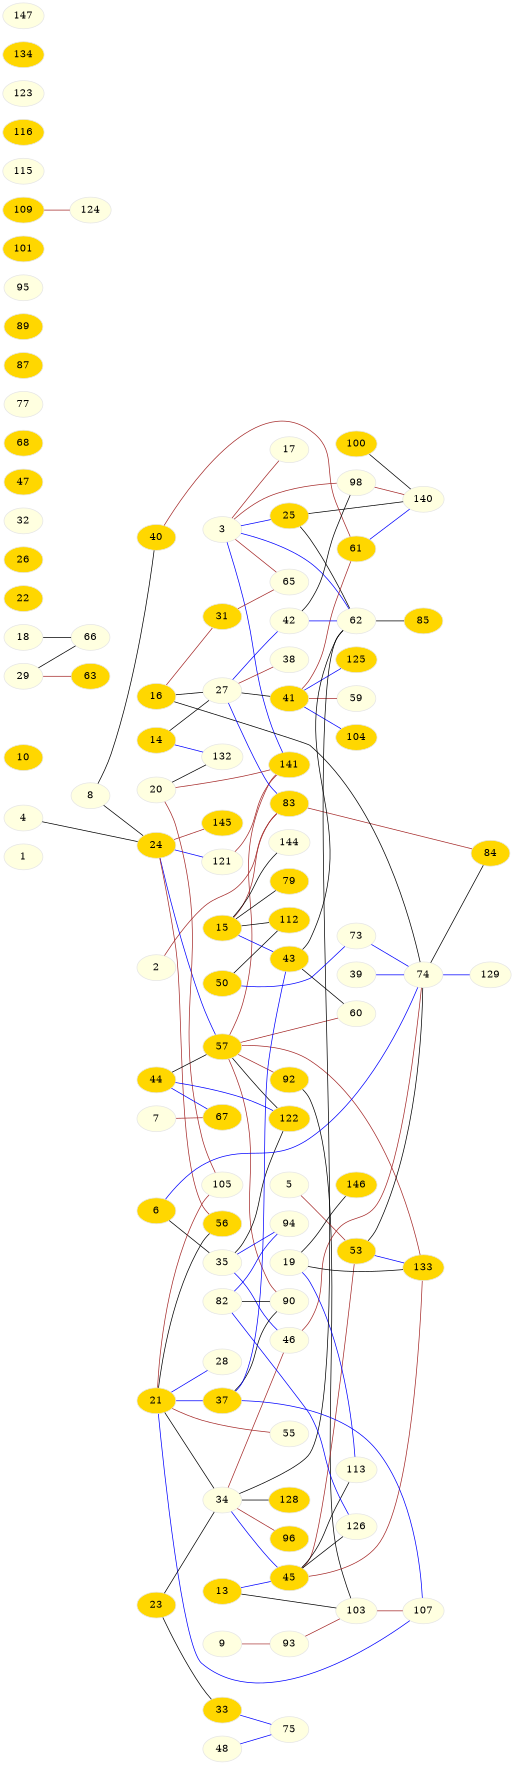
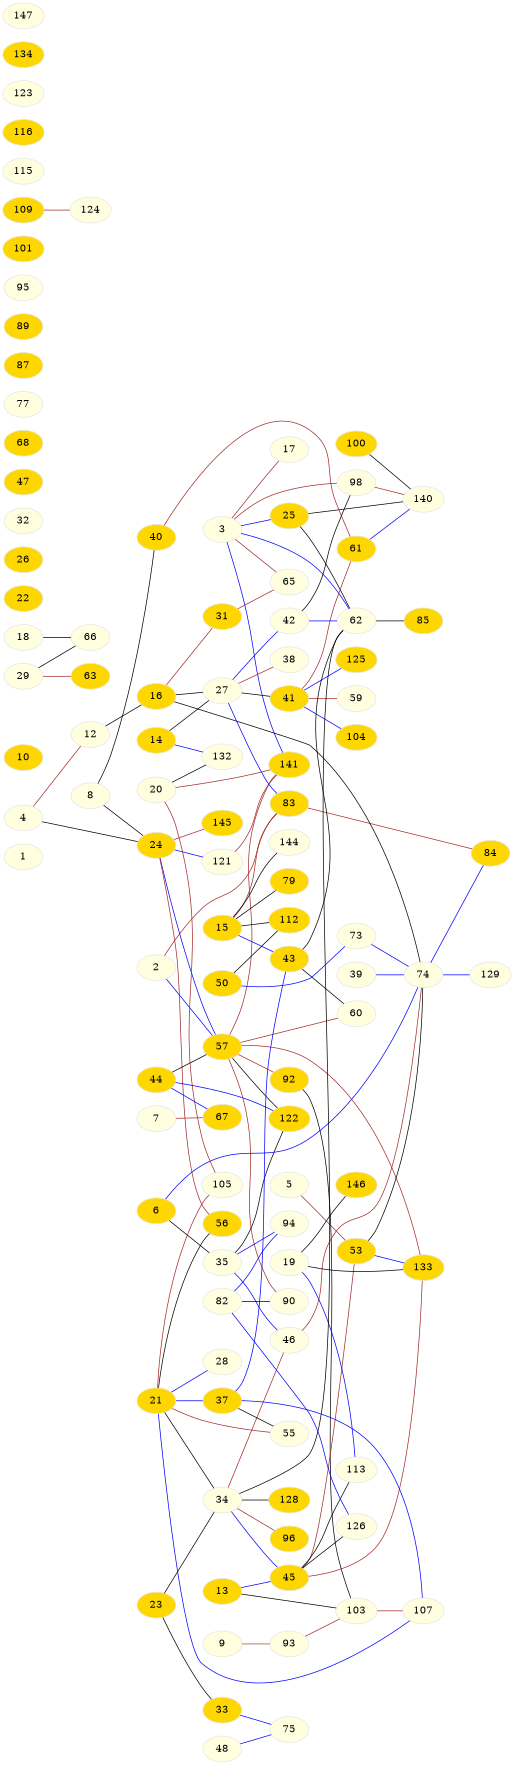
none -> (90, 735)
(457, 914) -> (457, 914)
none -> (185, 1002)
(259, 1340) -> (252, 1416)
